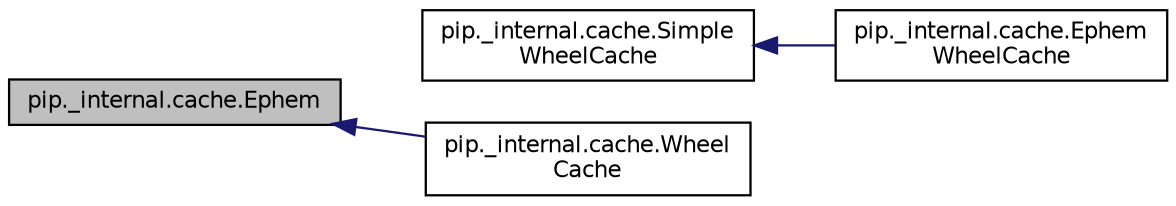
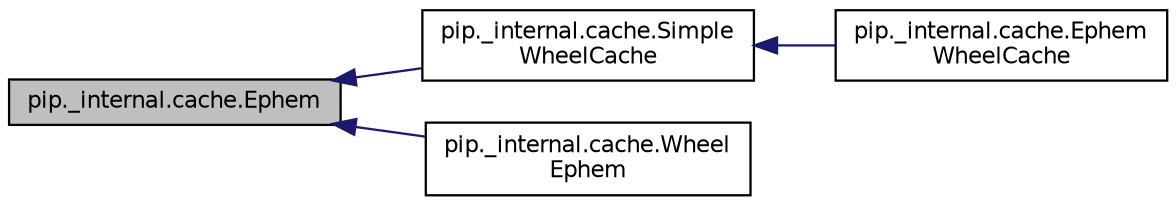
none -> (389, 73)
(588, 159) -> (588, 159)
